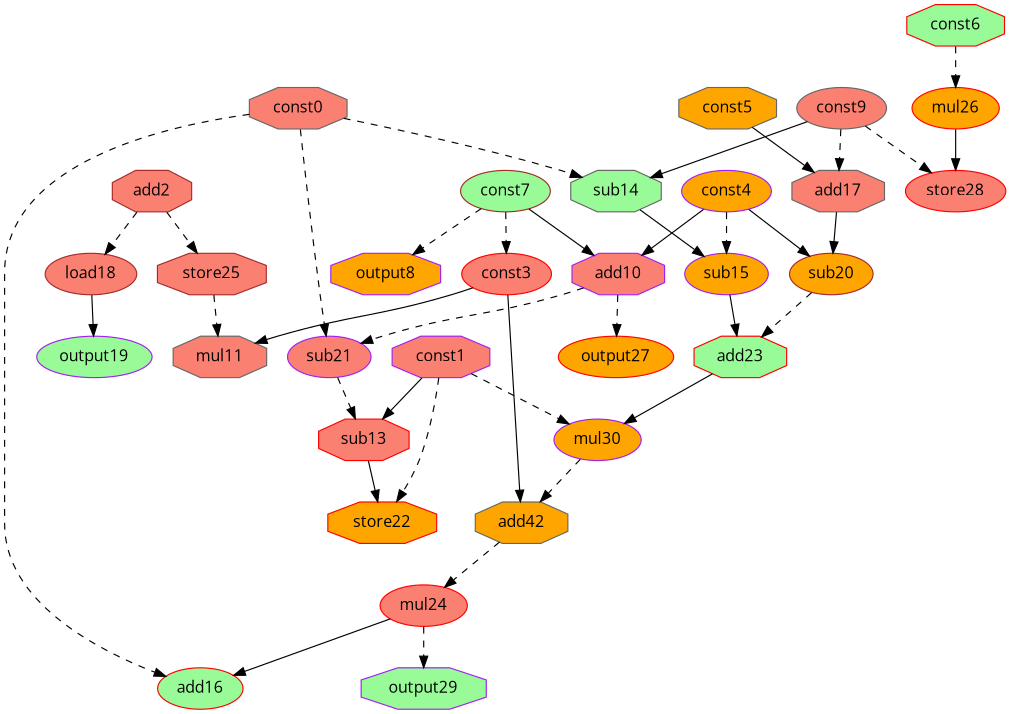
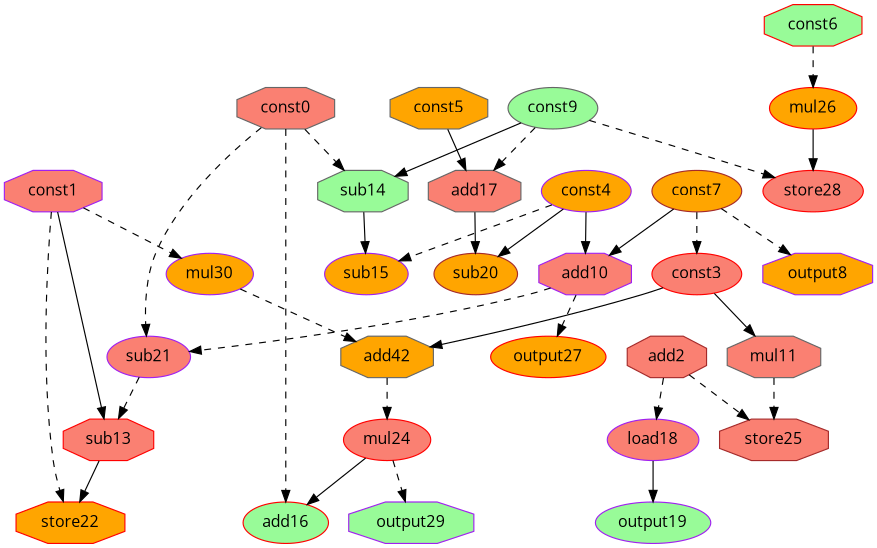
(842, 108) -> (553, 108)
(505, 191) -> (697, 191)
(91, 274) -> (653, 440)
(215, 310) -> (774, 393)
(740, 357) -> none
